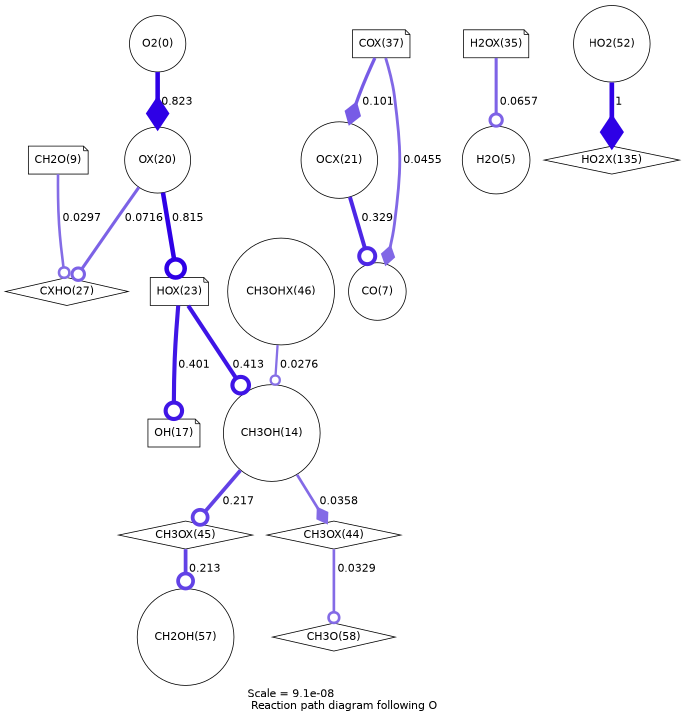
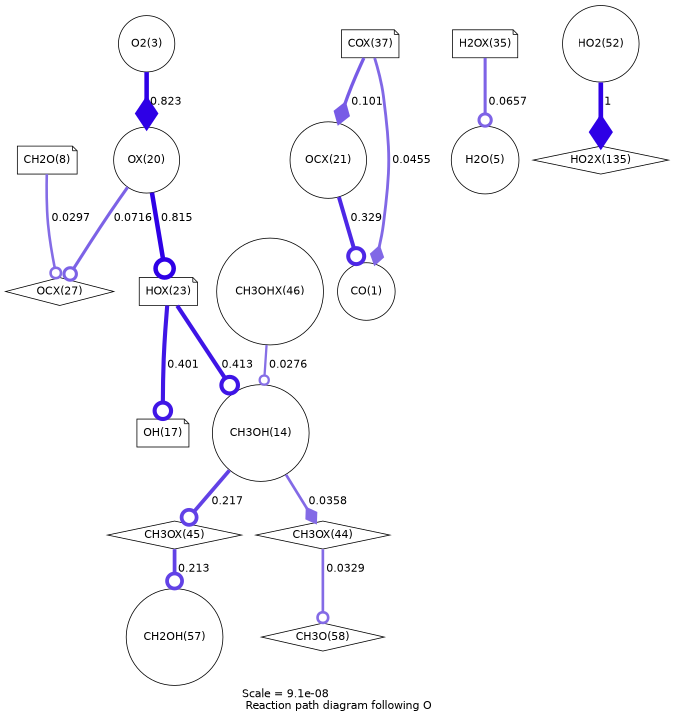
(158, 44) -> (147, 44)
(58, 160) -> (47, 160)
(67, 292) -> (60, 292)
(377, 292) -> (366, 292)
